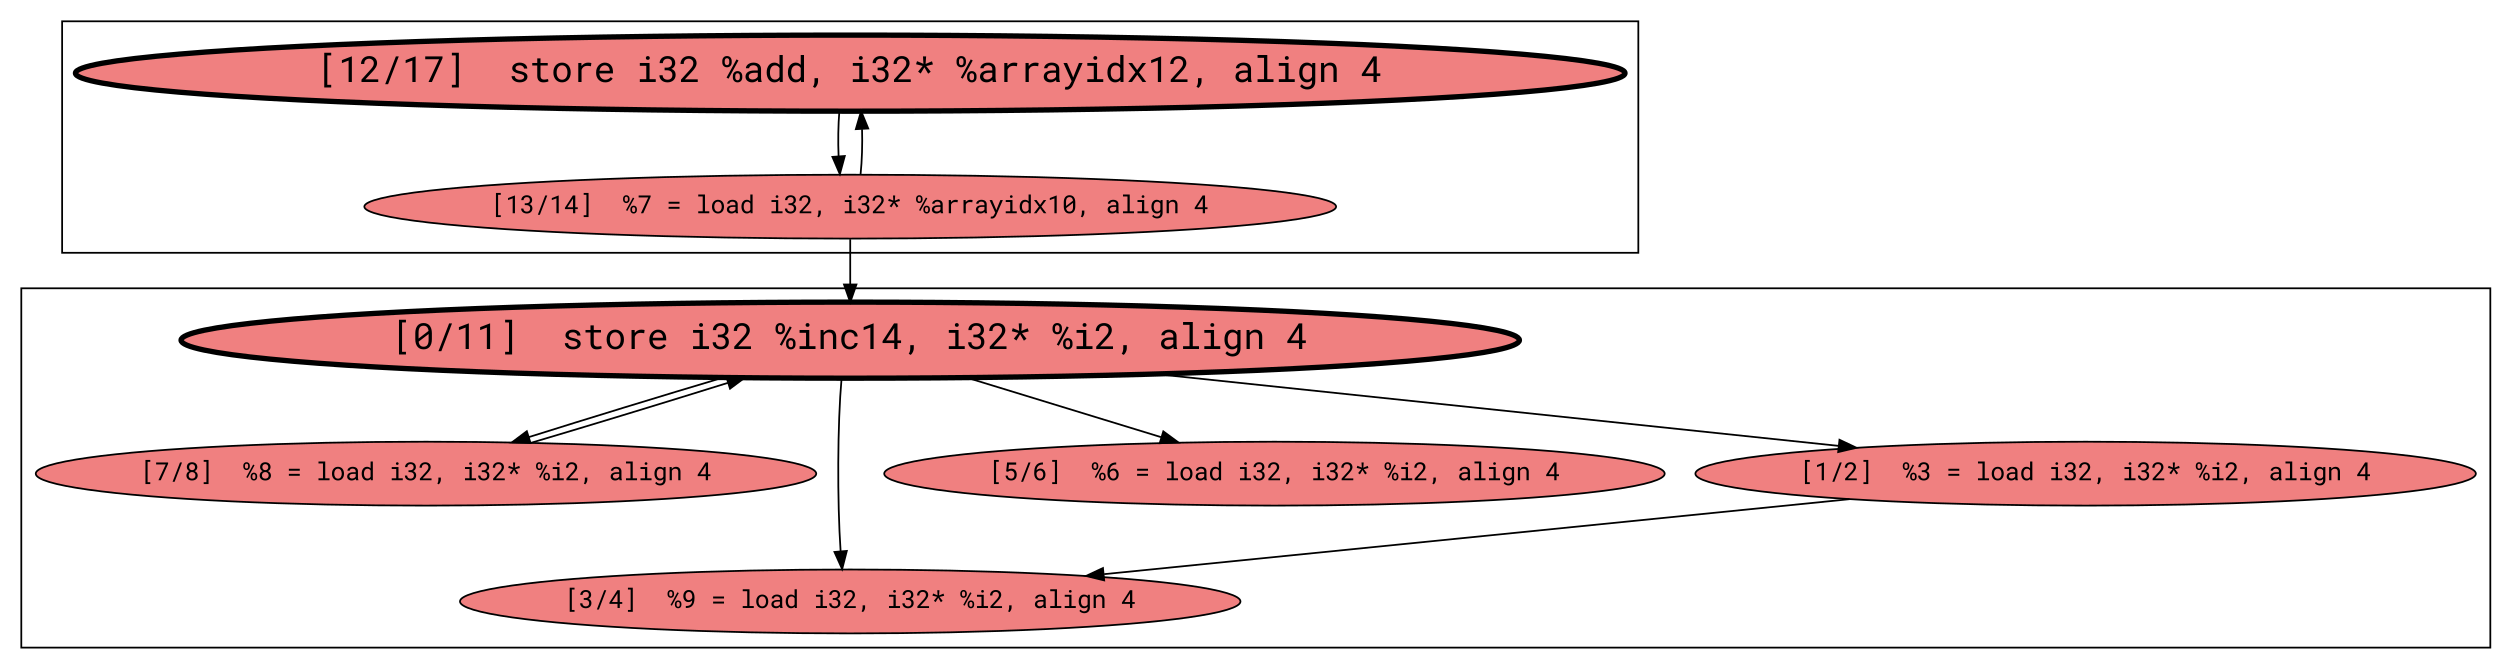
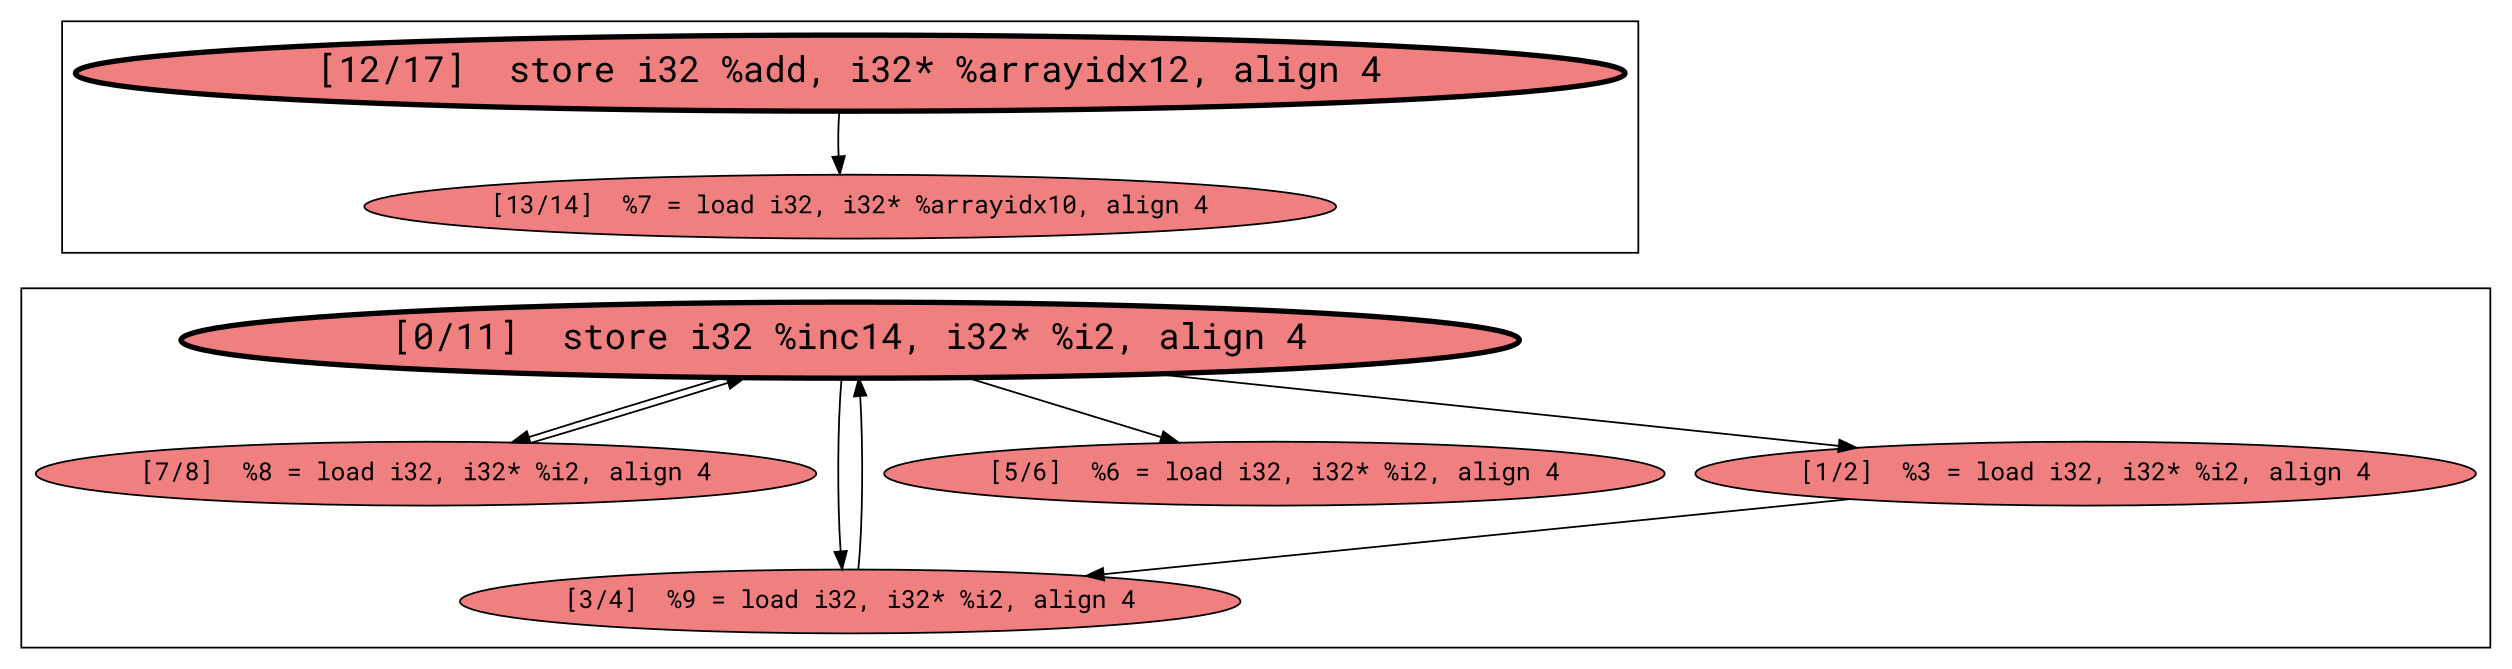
(862, 152) -> none
(850, 264) -> (862, 483)
